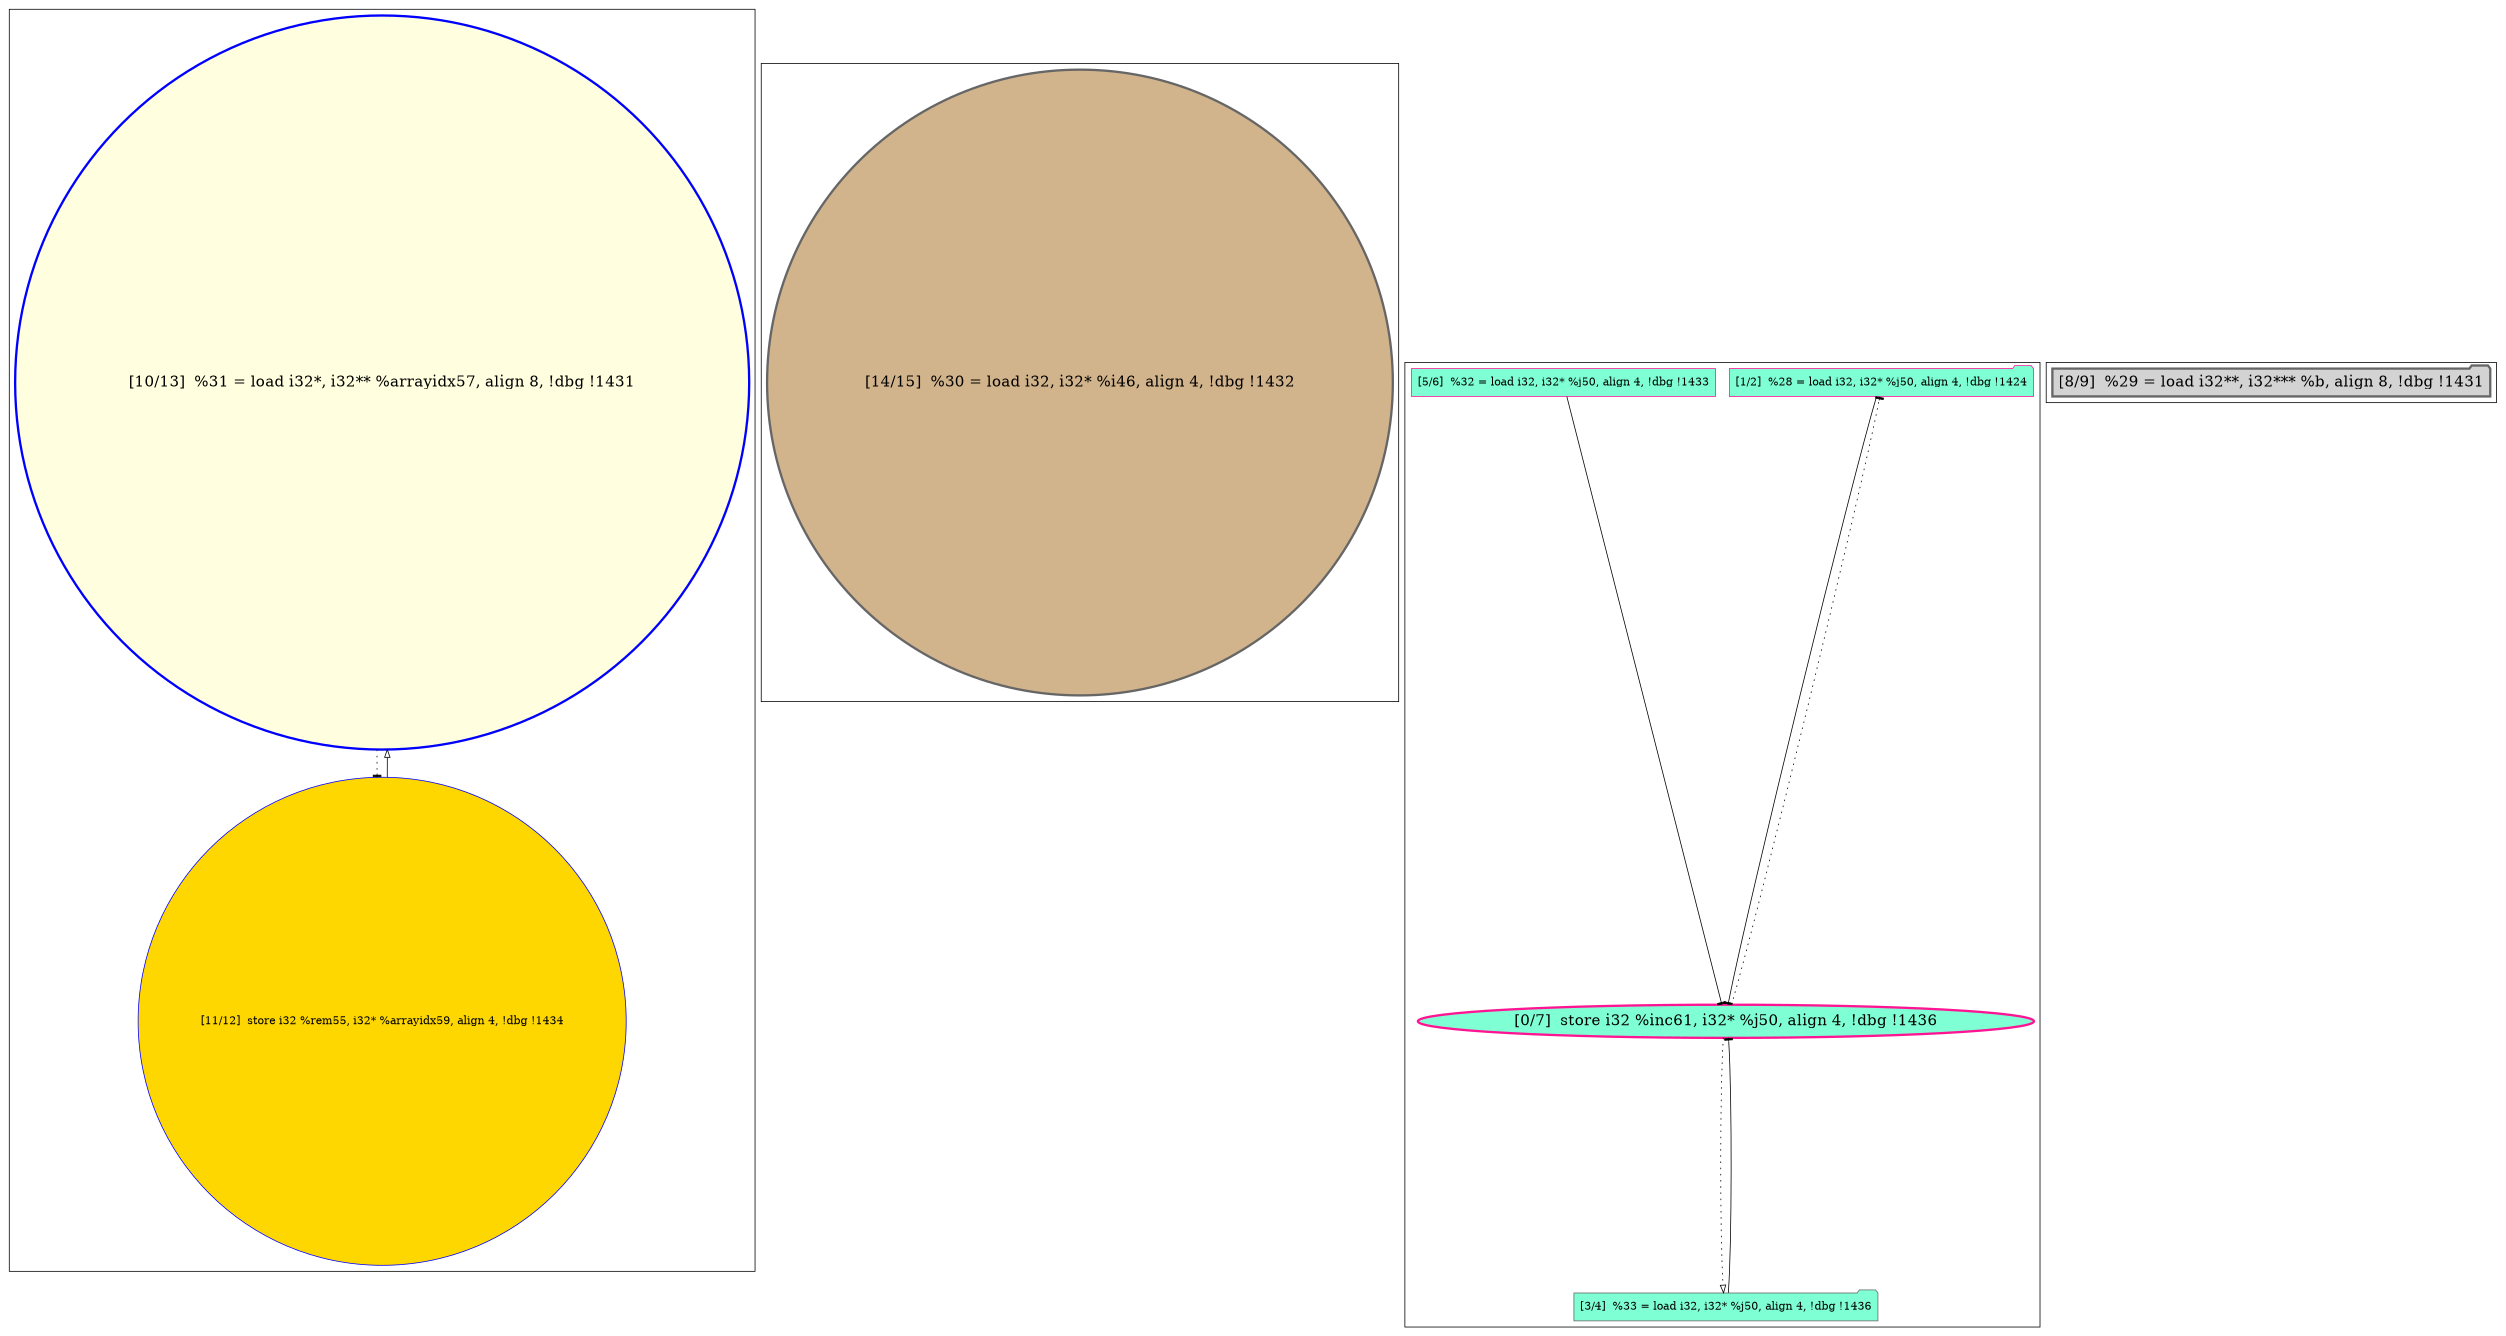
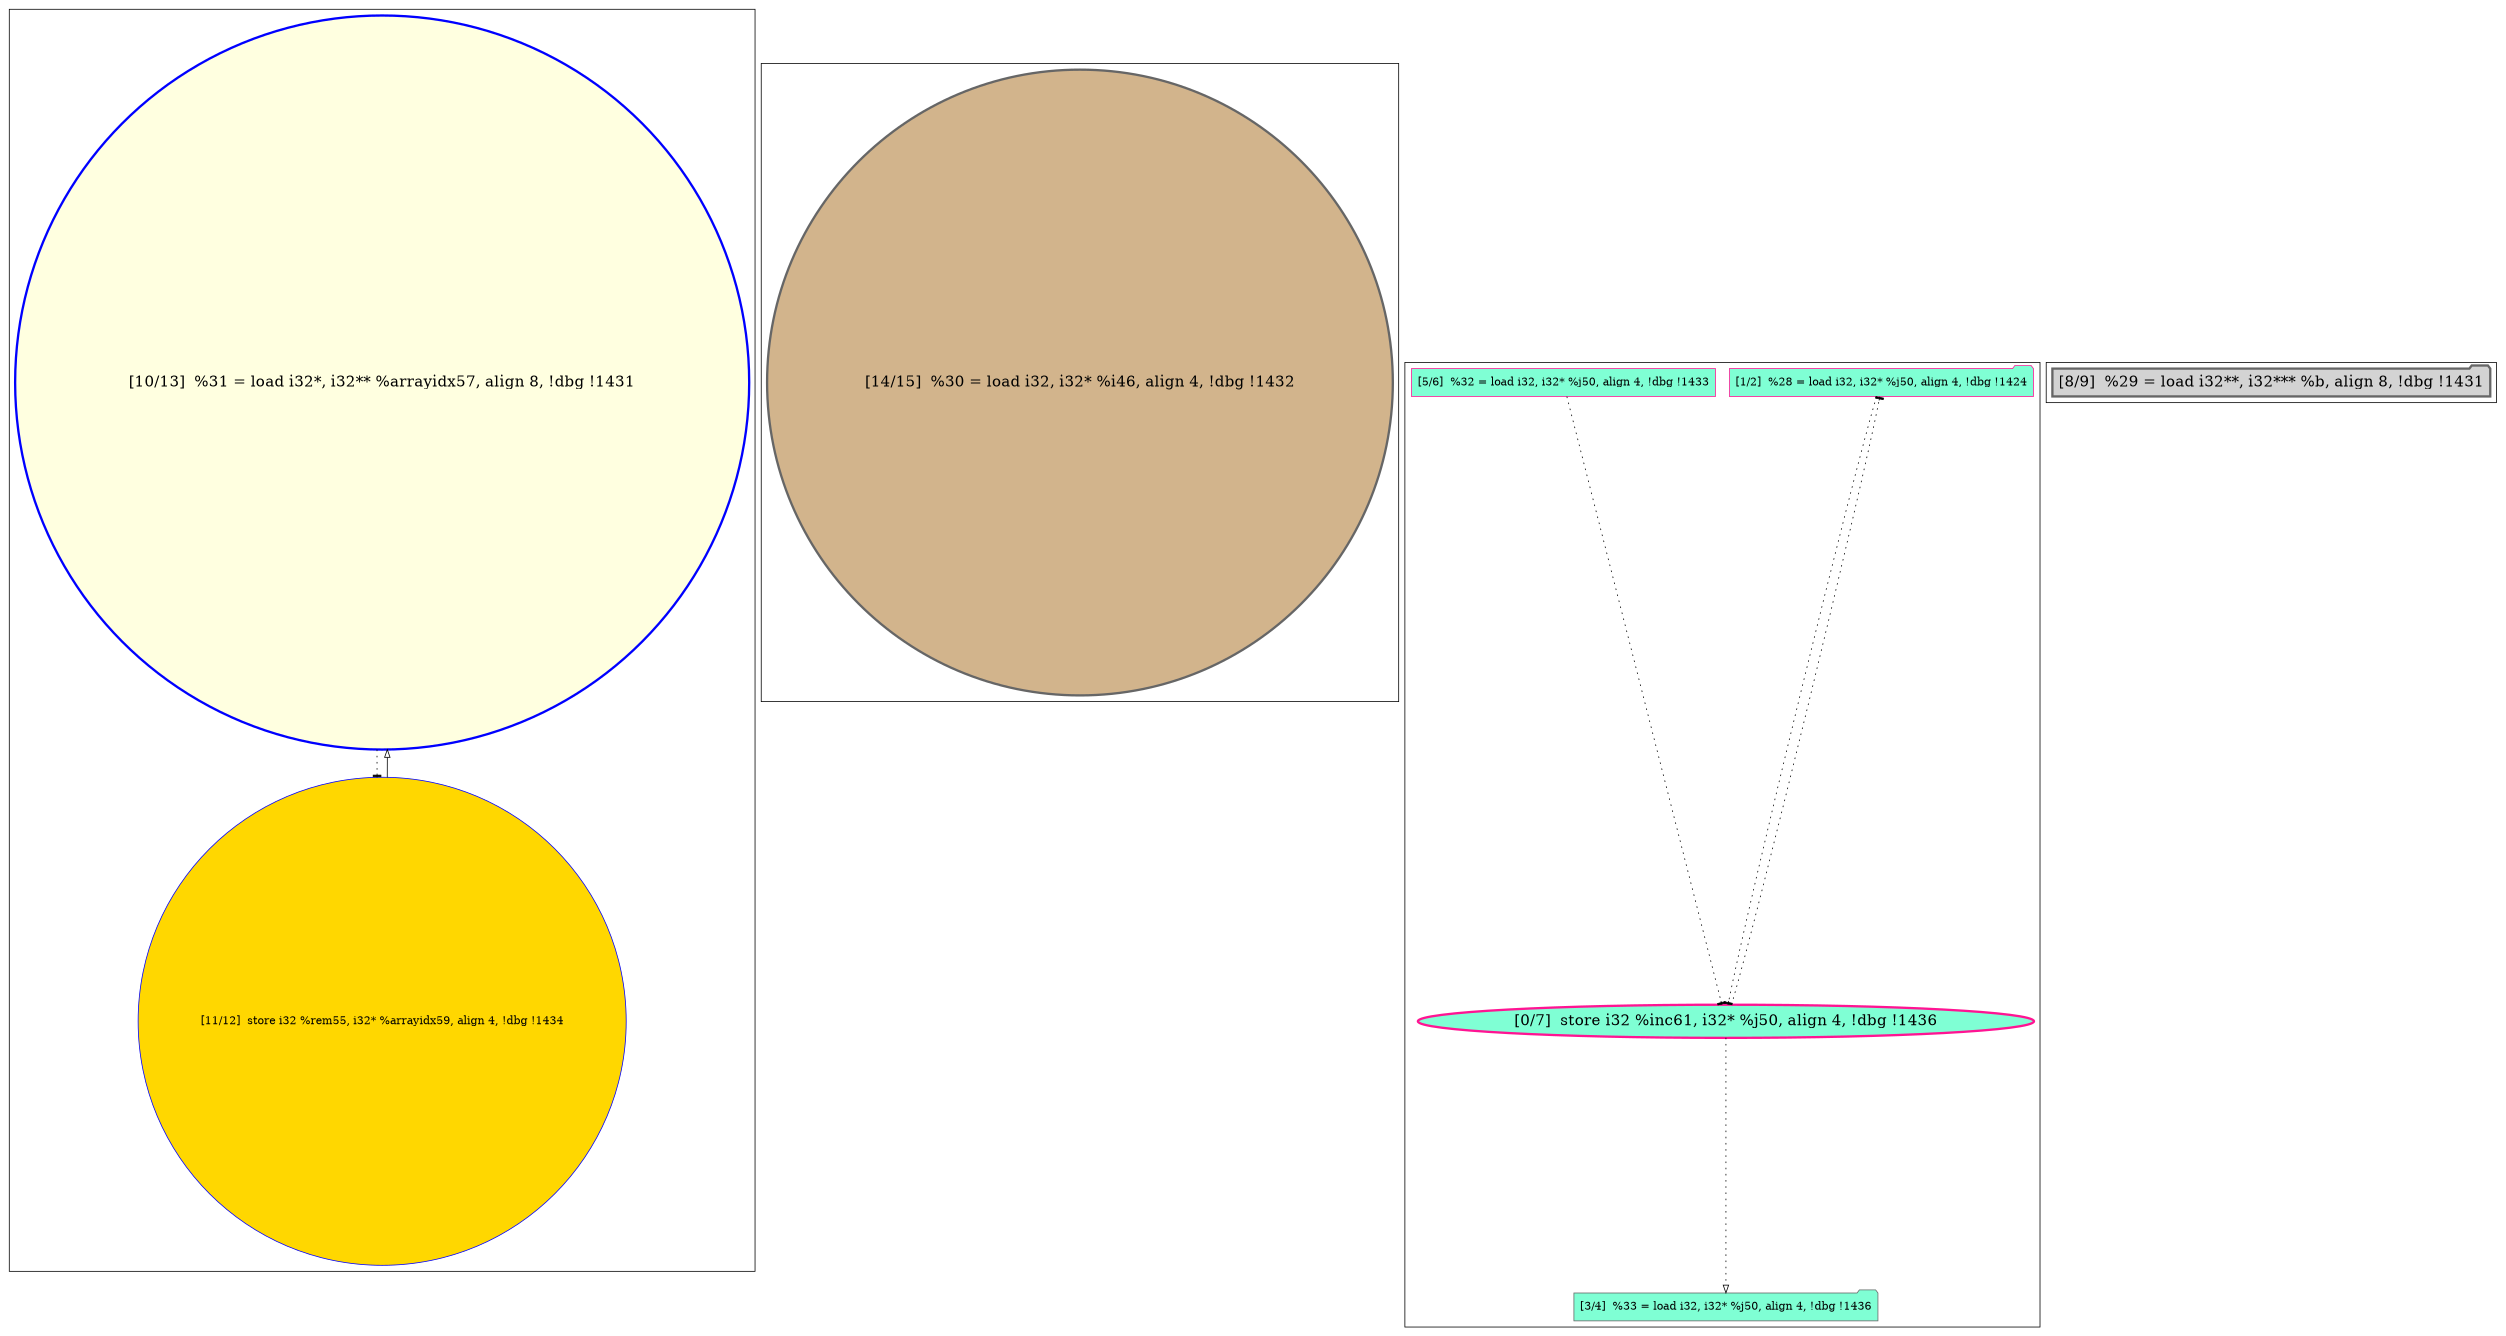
(1799, 698) -> (1799, 698)
(1644, 699) -> (1644, 699)
(1731, 1167) -> none
